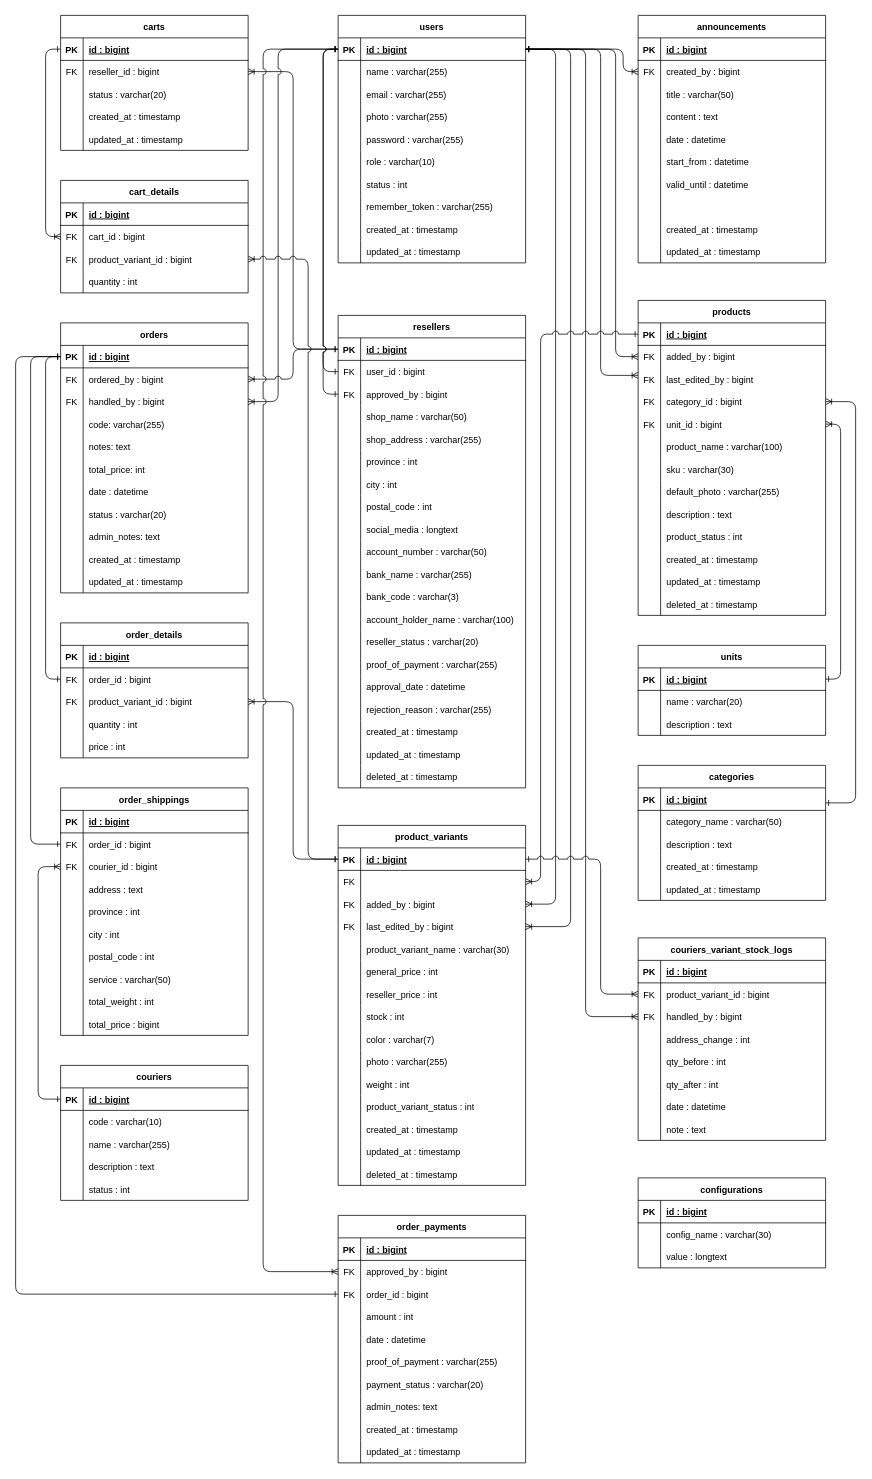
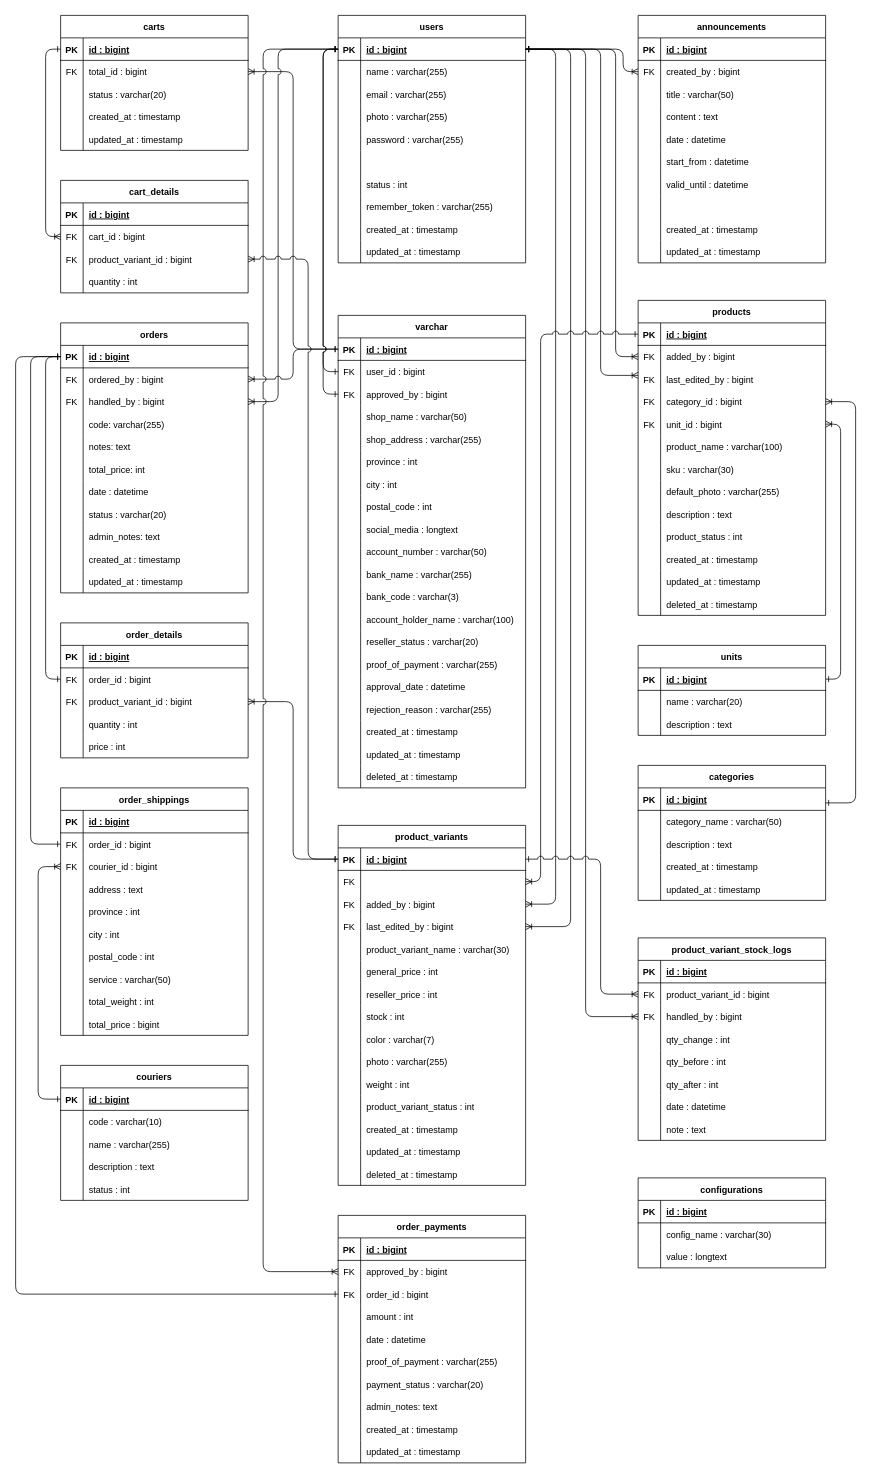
(130, 72) -> (123, 72)
(443, 162) -> none
(431, 327) -> (431, 327)
(731, 950) -> (731, 950)
(712, 1040) -> (702, 1040)
